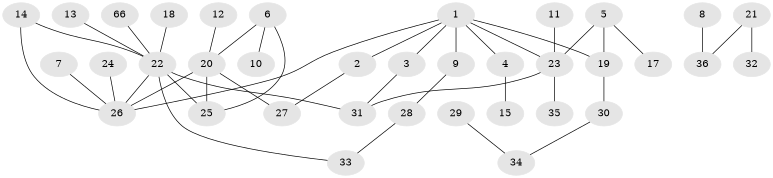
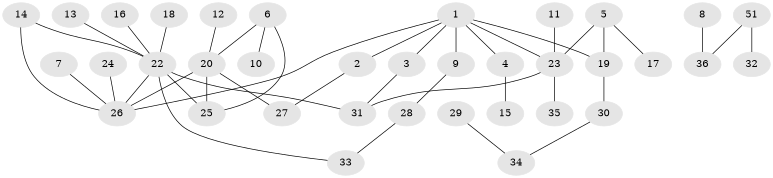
(120, 15) -> (120, 15)
(752, 15) -> (752, 15)
